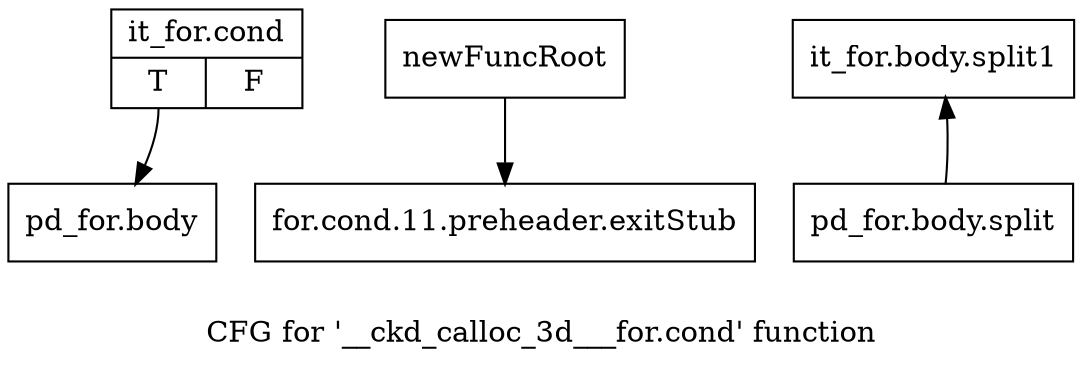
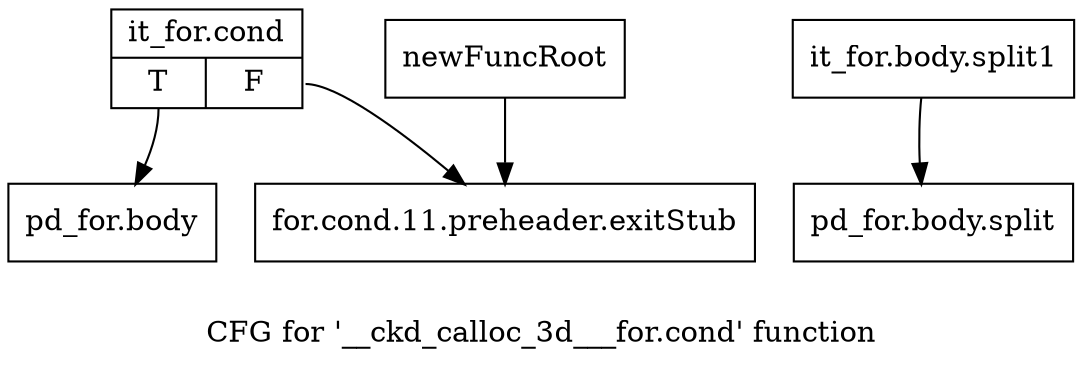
none -> (381, 120)
(948, 151) -> (919, 130)
